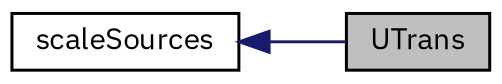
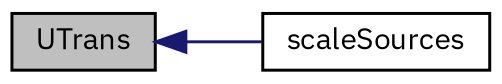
(308, 42) -> (224, 42)
